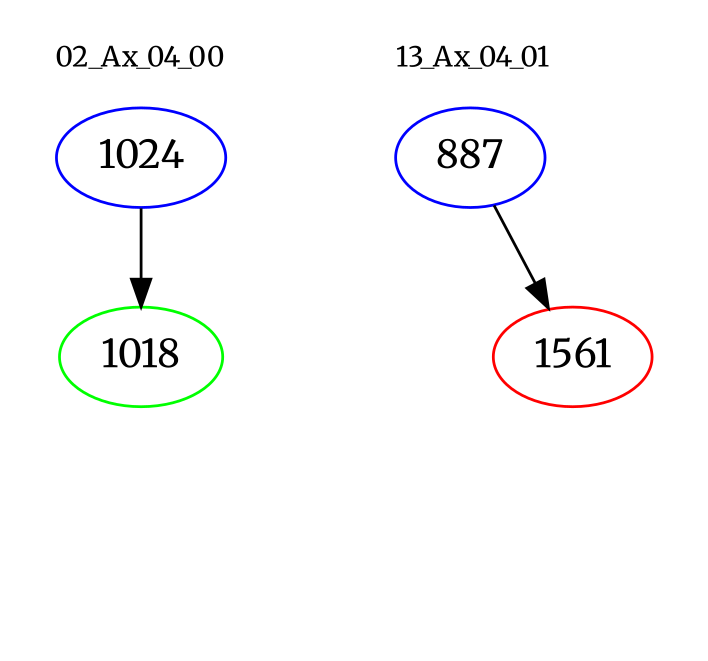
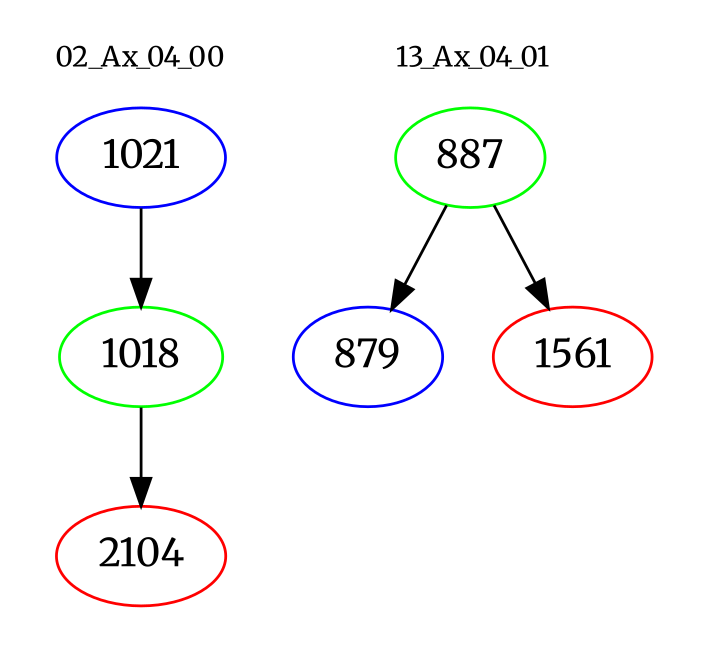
(141, 158) -> (141, 158)
(470, 158) -> (470, 158)
none -> (368, 357)
none -> (141, 556)
